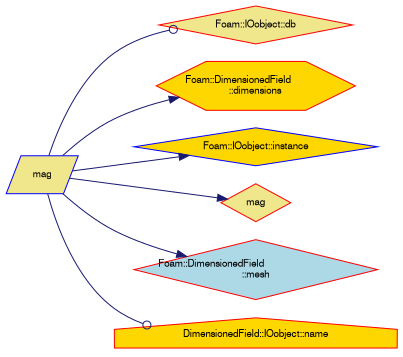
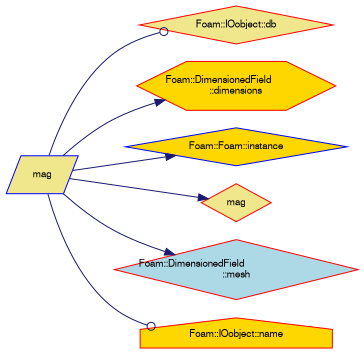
(256, 147) -> (236, 147)
(256, 335) -> (236, 335)
